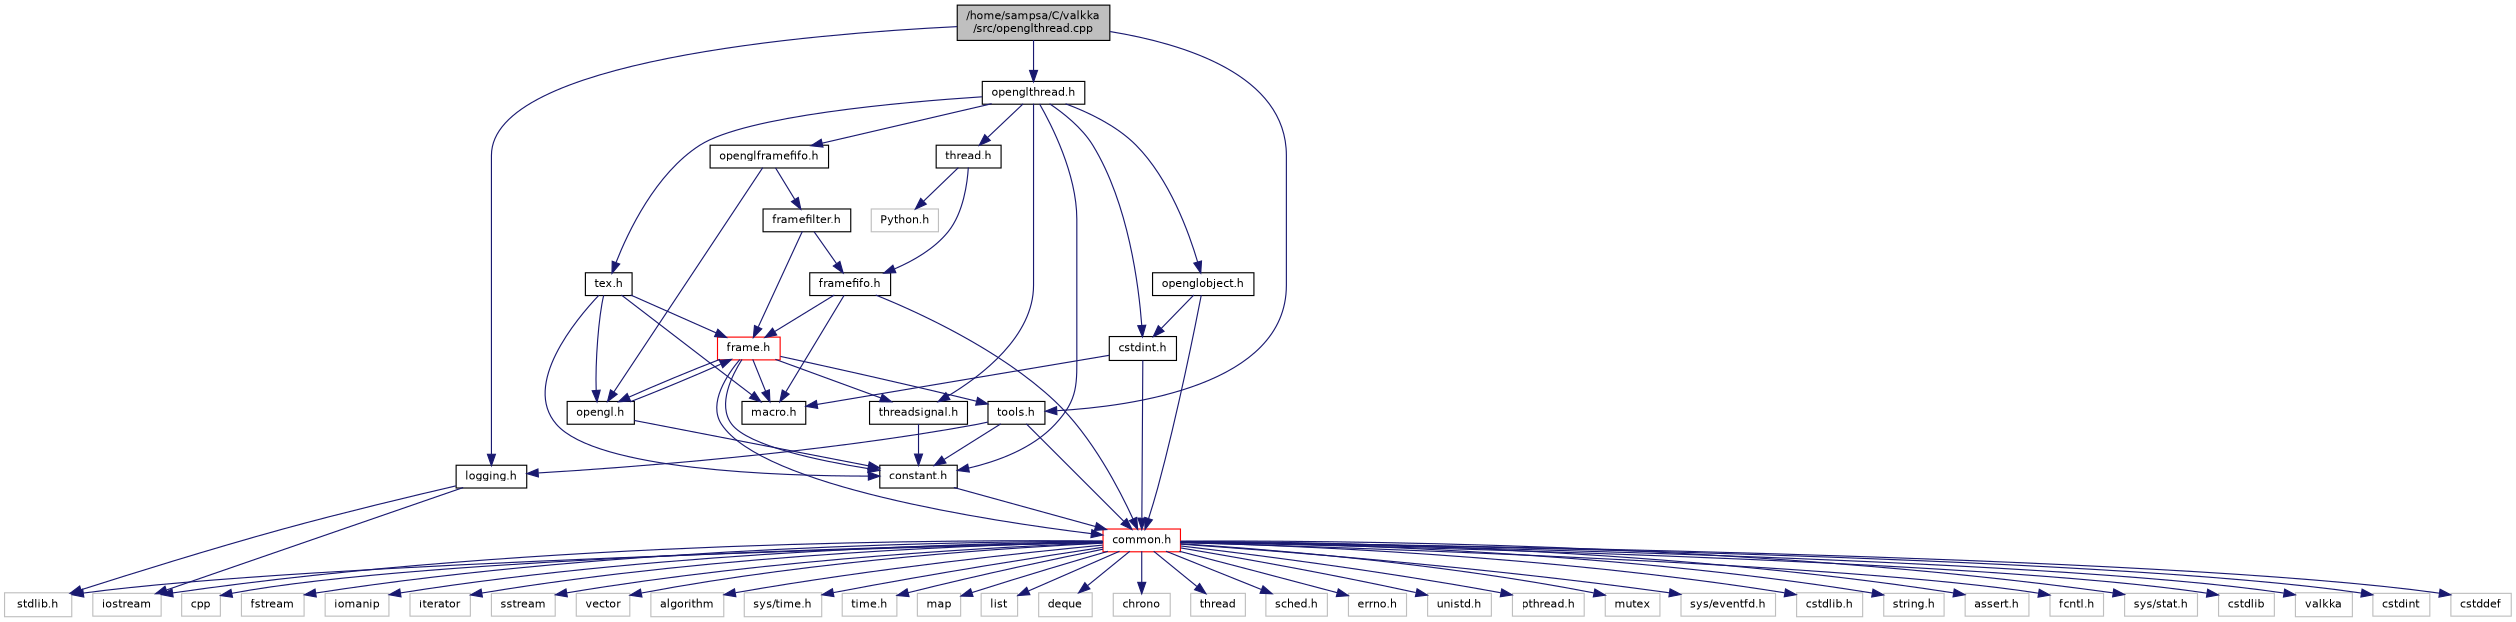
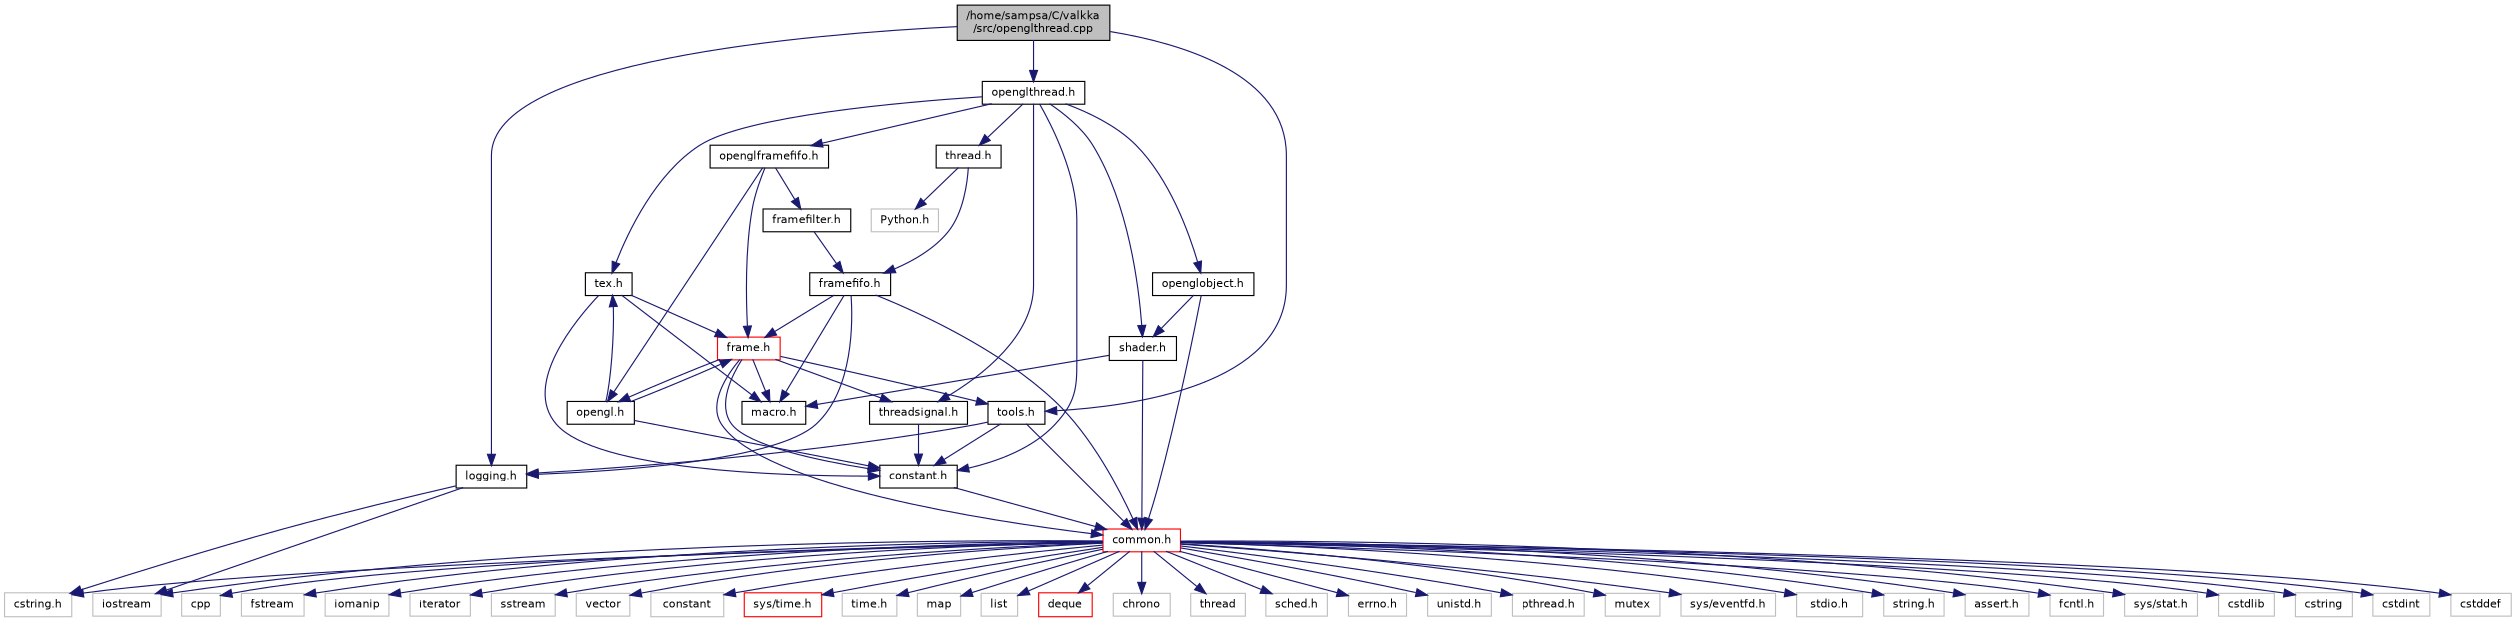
(780, 279) -> (748, 246)
(597, 343) -> (612, 354)
(1143, 348) -> (1143, 348)
none -> (789, 439)
(38, 605) -> (38, 605)
(687, 605) -> (687, 605)
(783, 605) -> (783, 605)
(1065, 605) -> (1065, 605)
(1830, 605) -> (1830, 605)
(2324, 605) -> (2324, 605)
